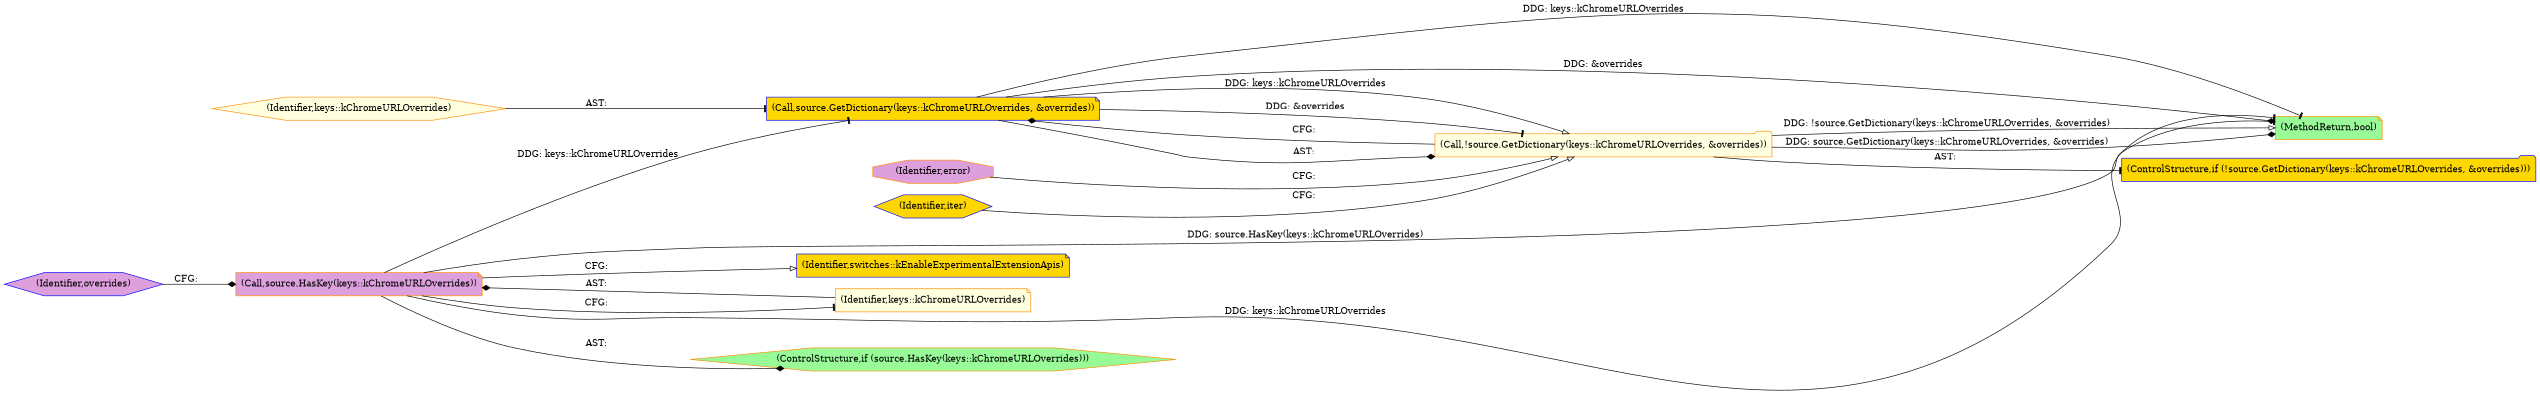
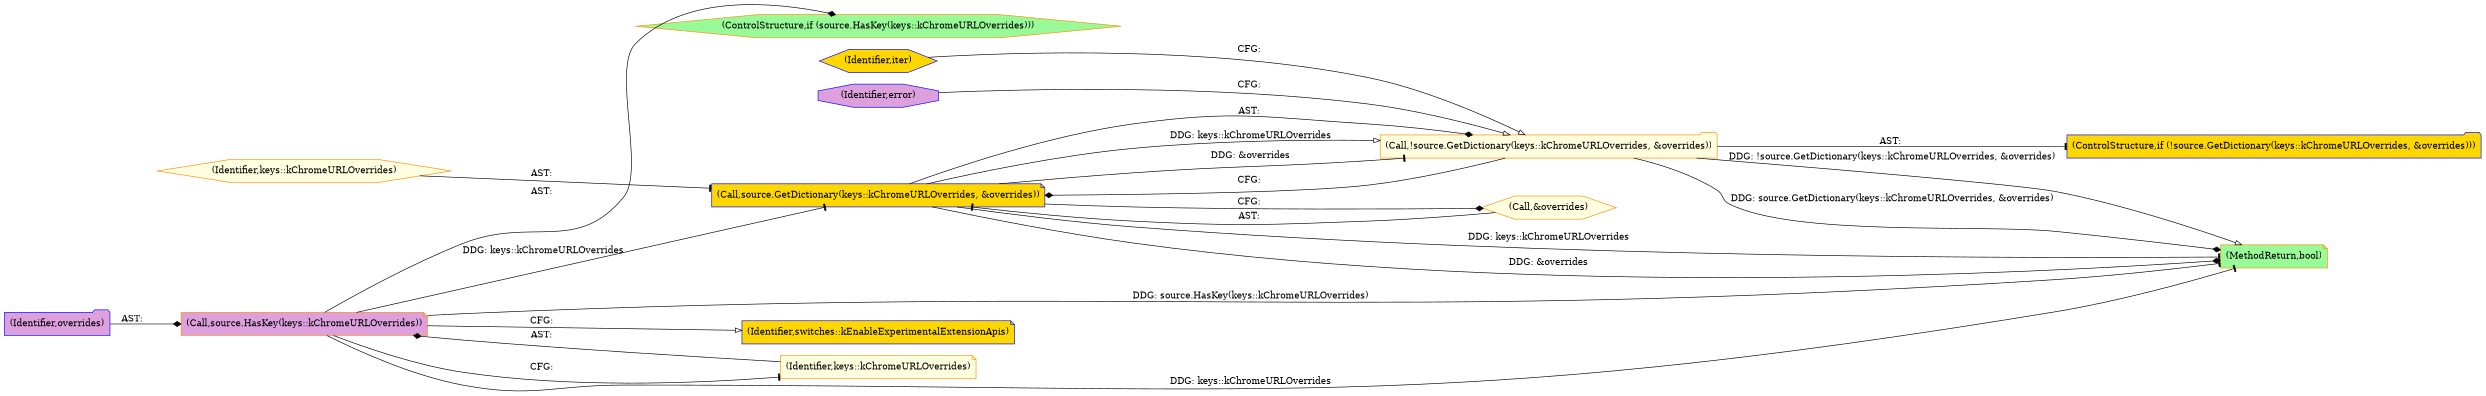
(933, 172) -> (878, 96)
none -> (1549, 208)
(188, 279) -> (134, 319)
(84, 284) -> (57, 324)
